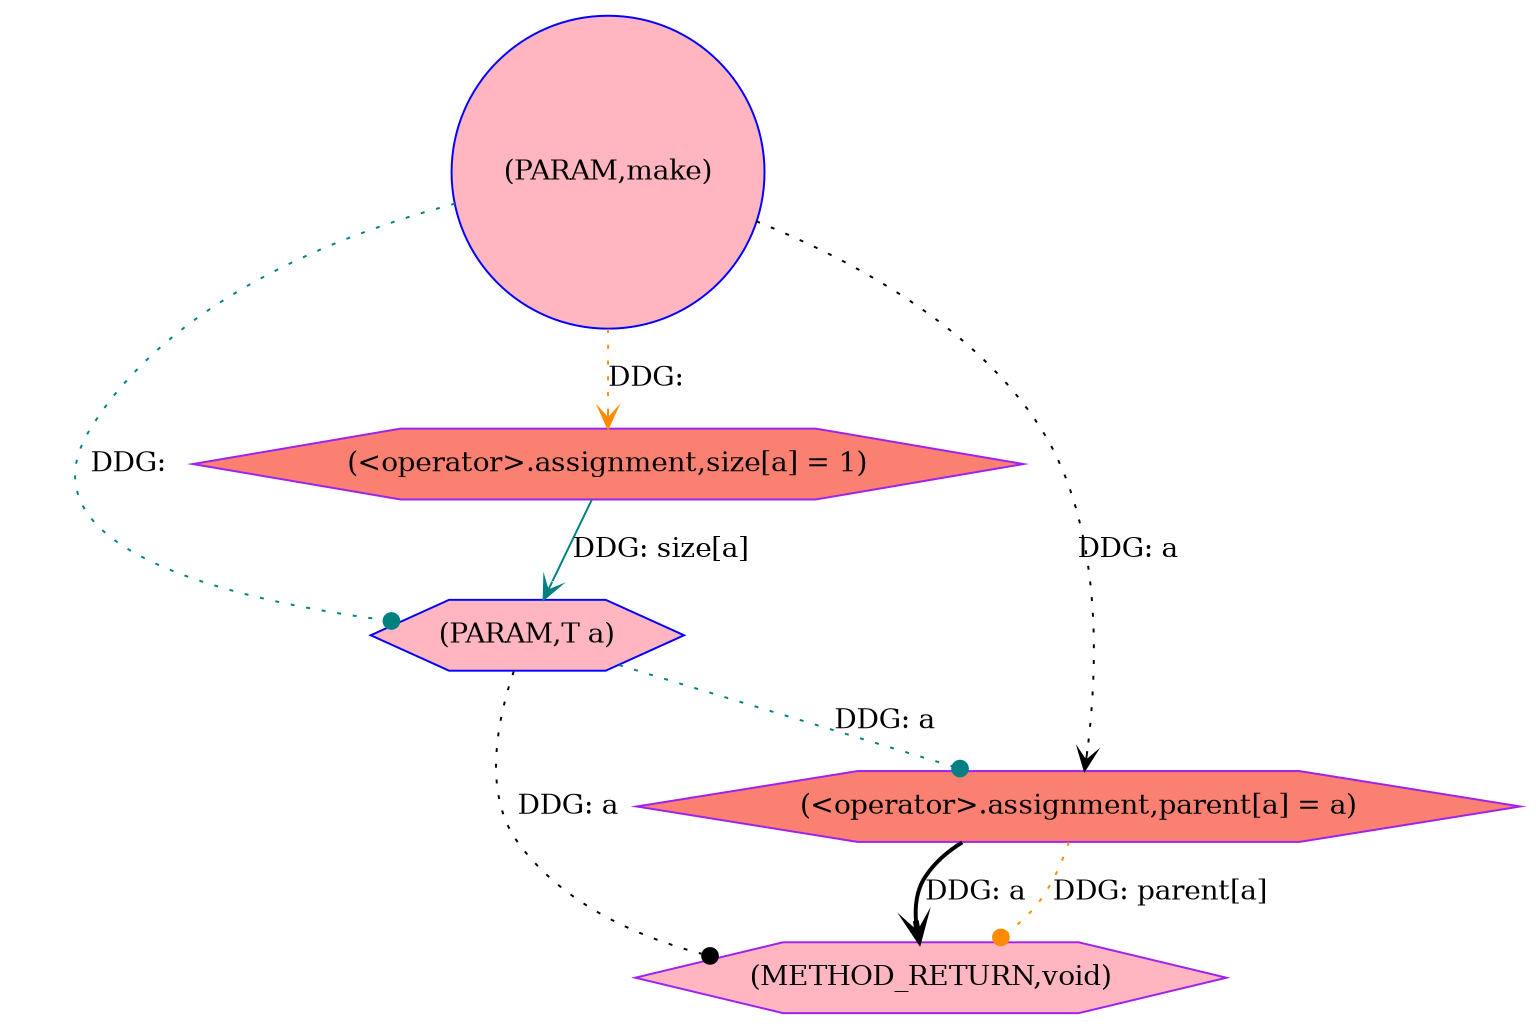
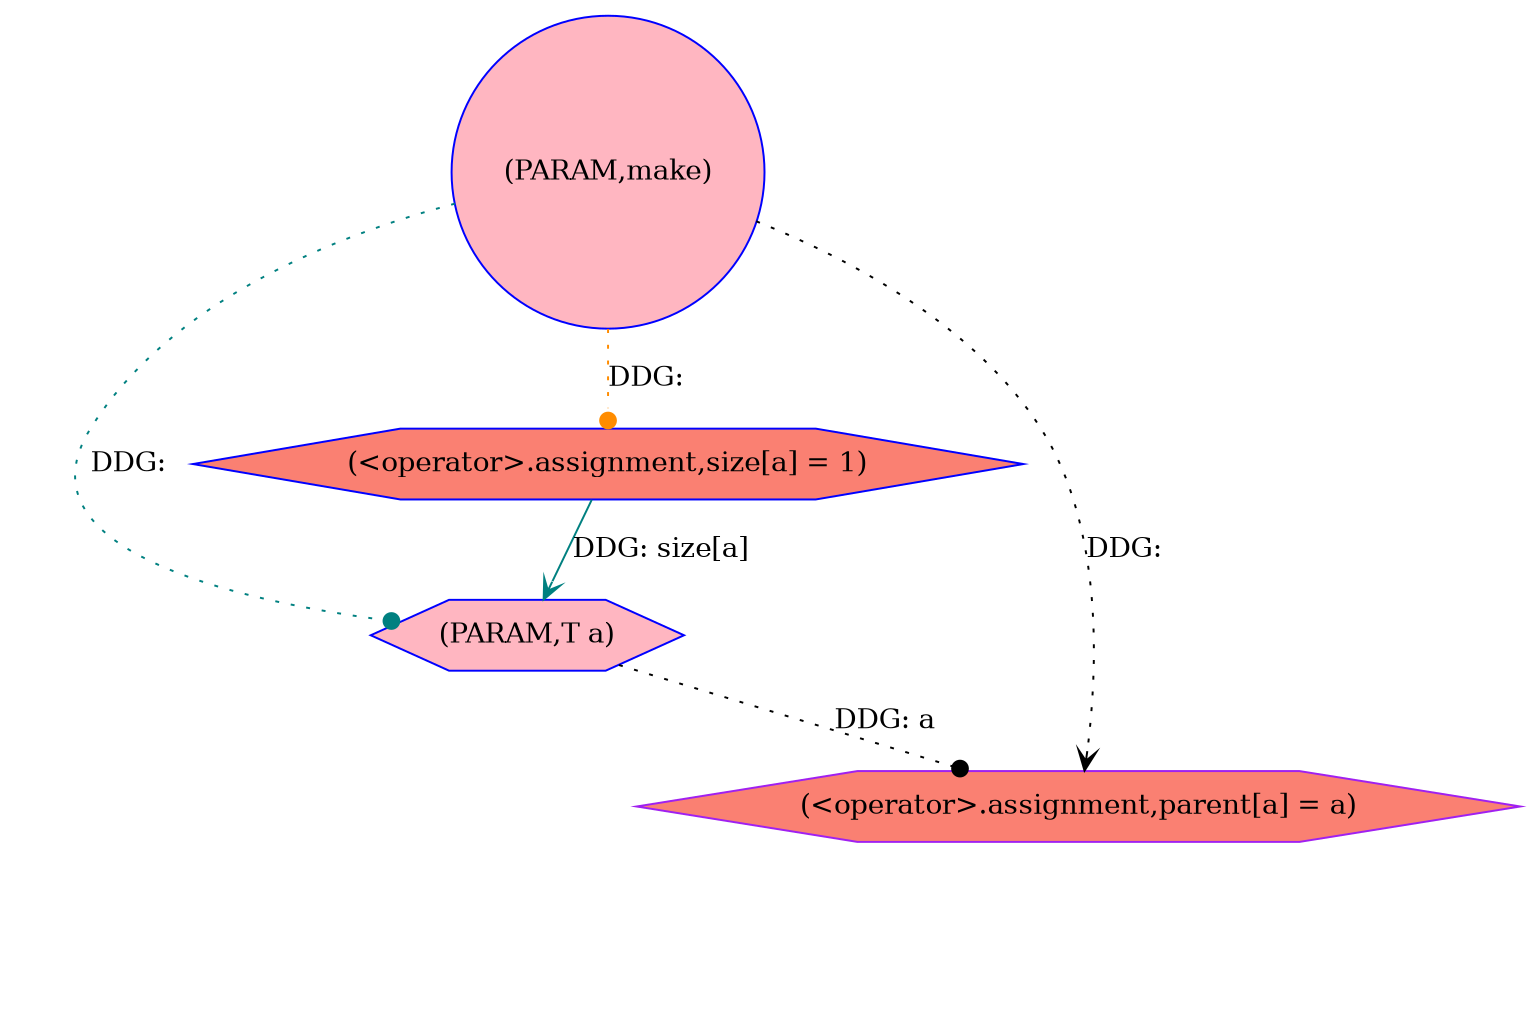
(608, 369) -> (608, 369)
(608, 464) -> (608, 464)
(1129, 550) -> (1129, 550)
(786, 716) -> (786, 716)
(931, 978) -> none
